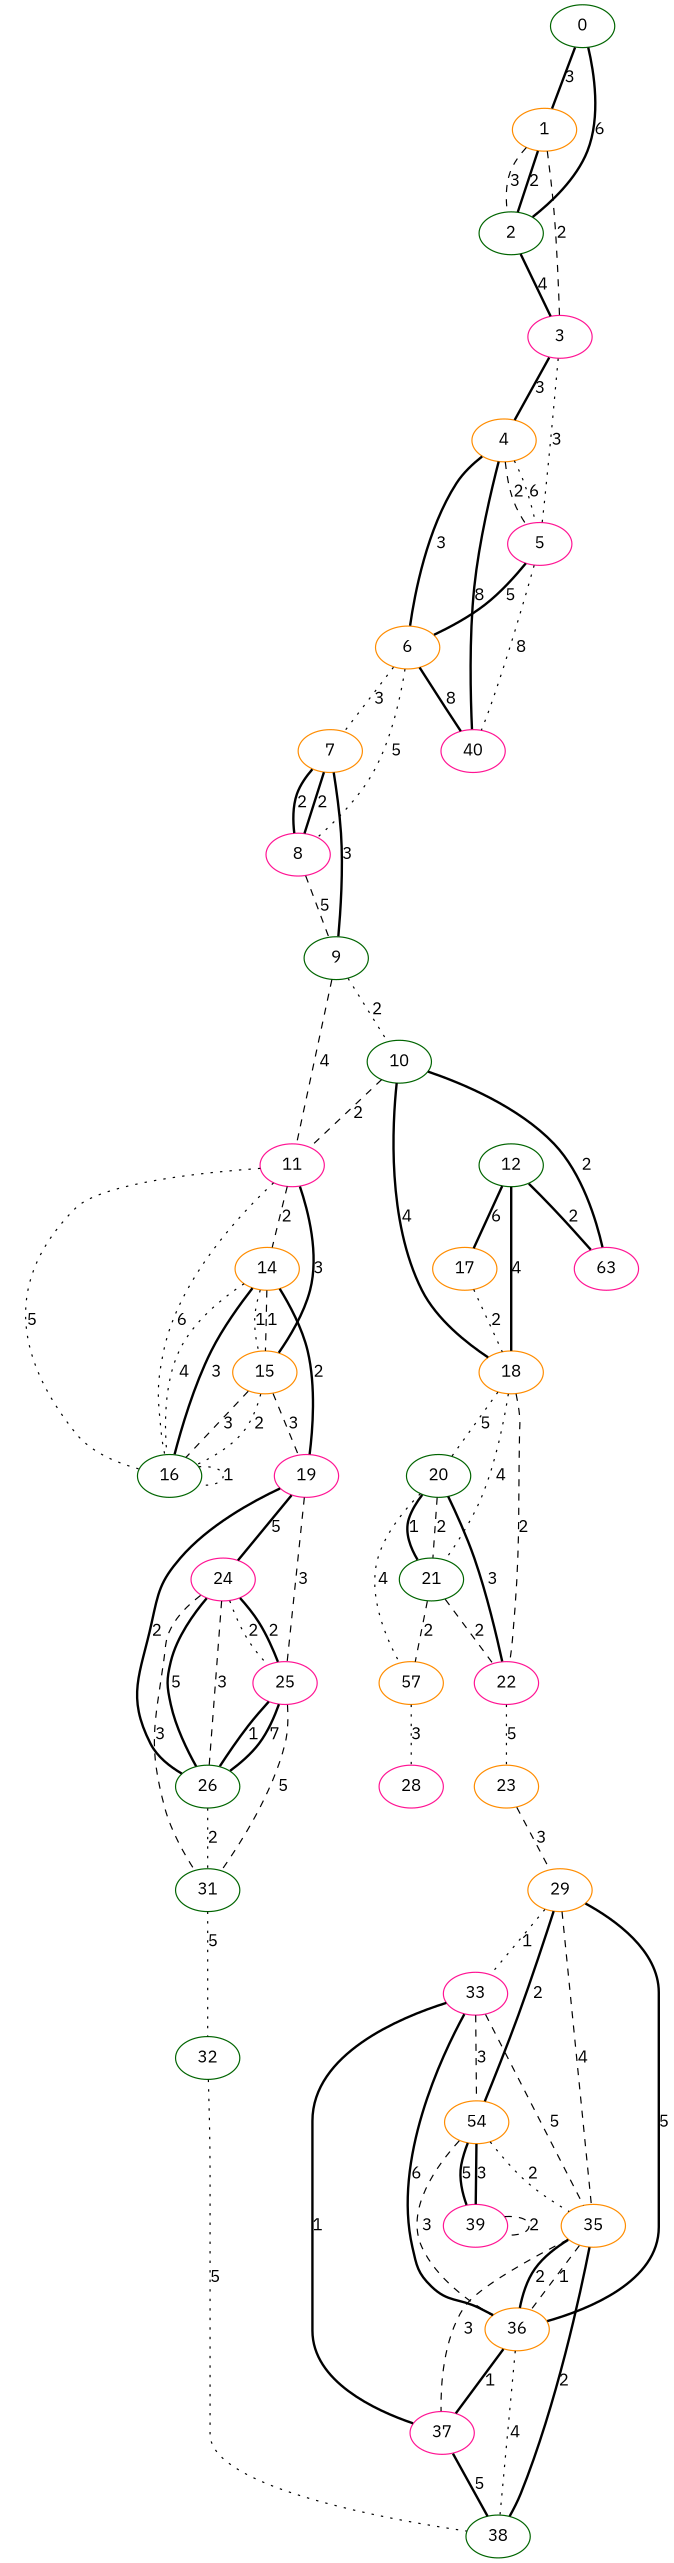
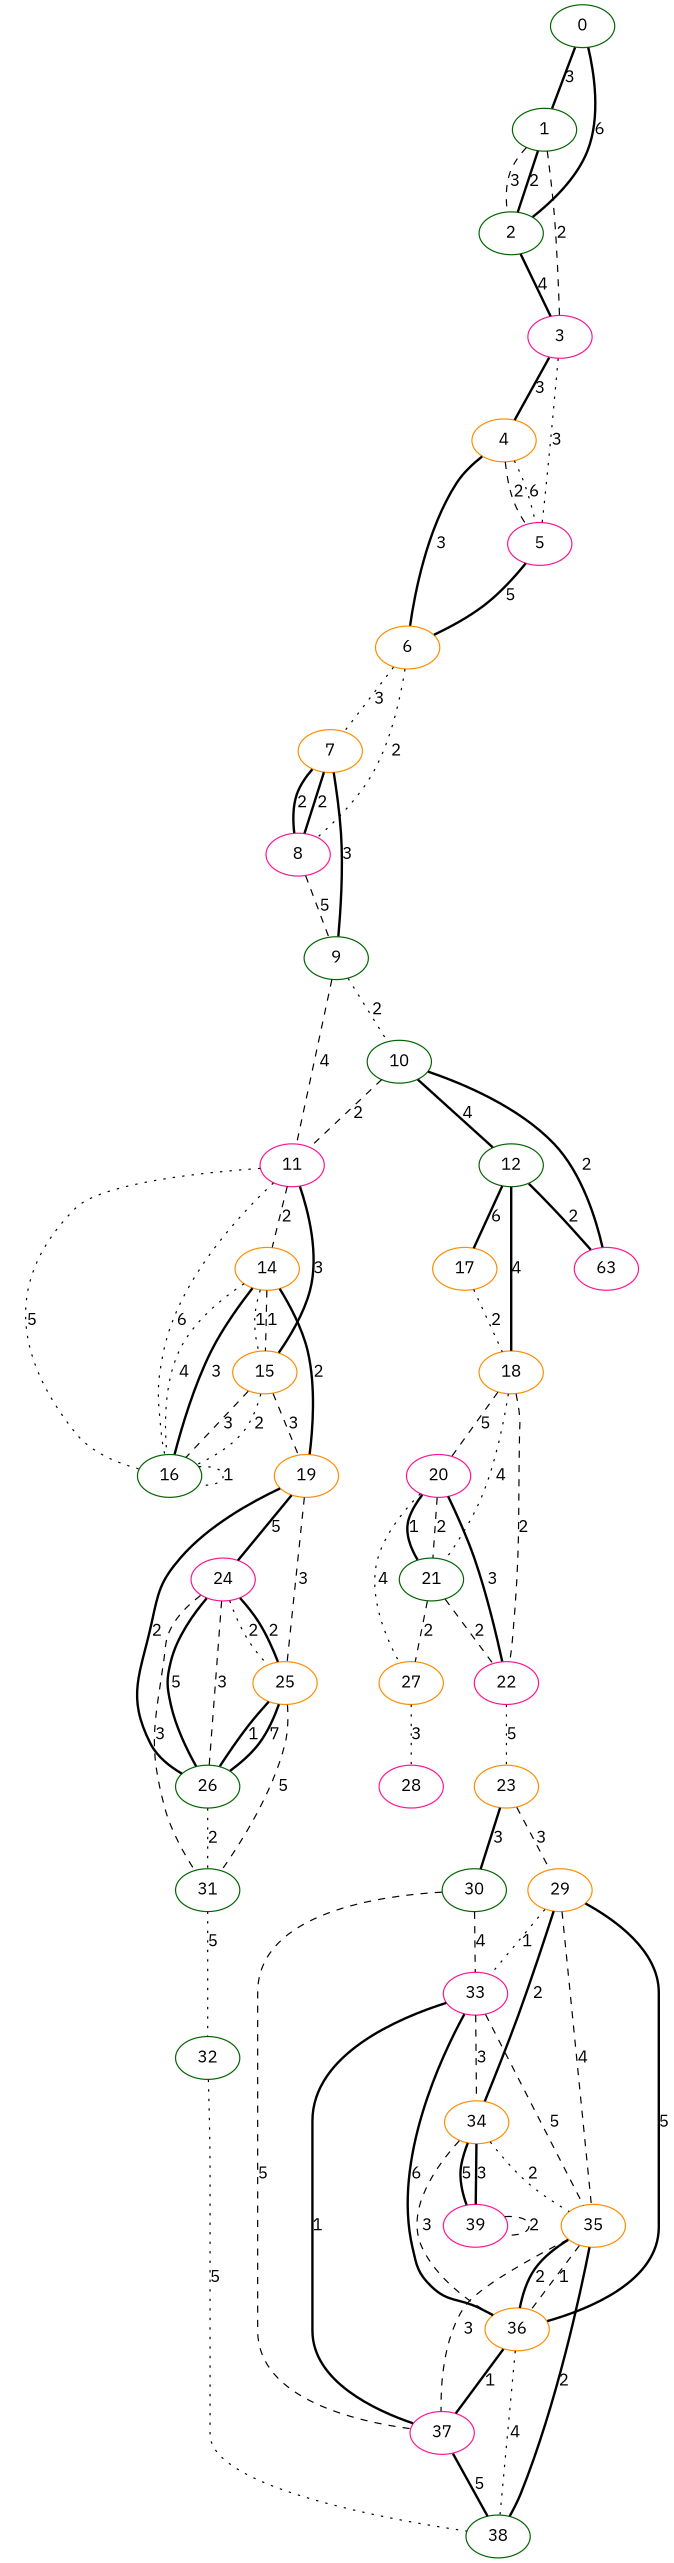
(545, 130) -> (545, 130)
(396, 751) -> (396, 751)
(473, 751) -> none
(403, 1236) -> (455, 1113)
(475, 1424) -> (475, 1424)
(306, 1476) -> (306, 1476)
(439, 1476) -> (439, 1476)
(285, 1683) -> (285, 1683)
(411, 1683) -> (411, 1683)
none -> (474, 1890)
(477, 2122) -> (477, 2122)
